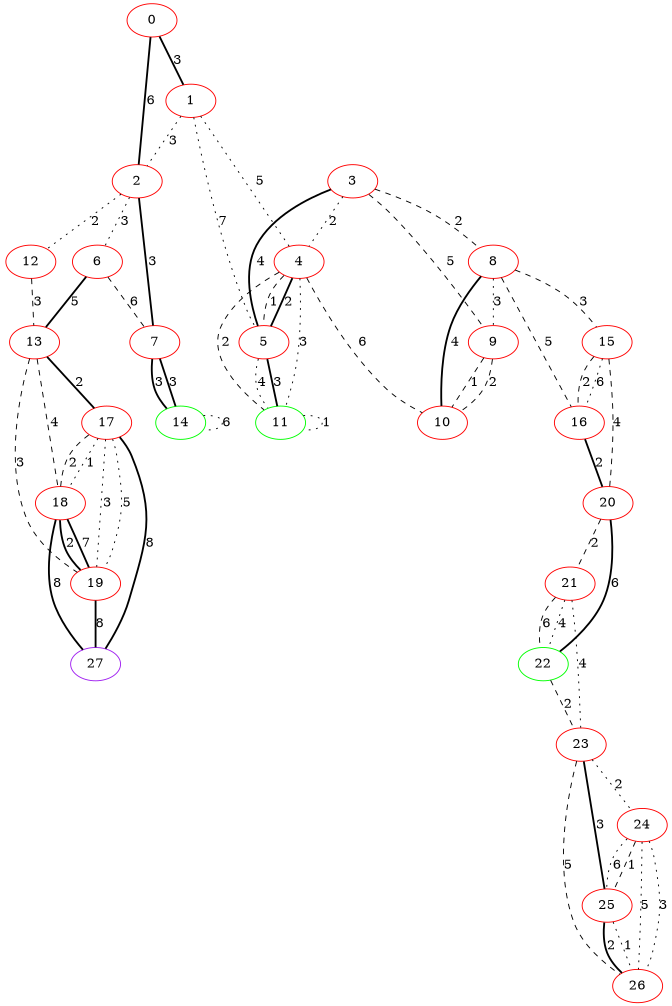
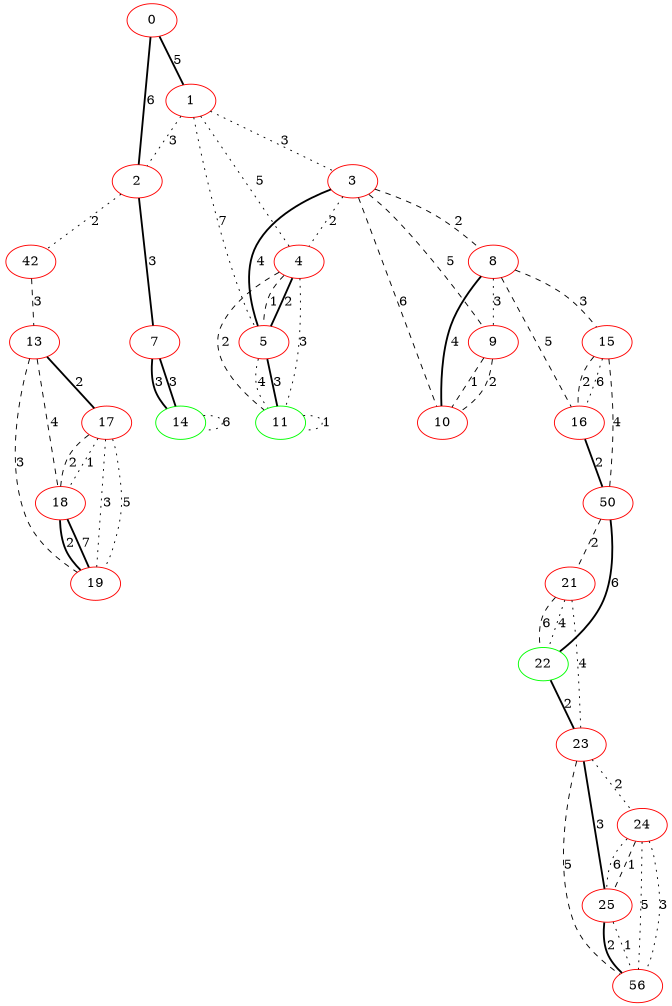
(178, 61) -> (178, 61)
none -> (272, 141)
(31, 262) -> (31, 262)
(97, 262) -> none
(355, 354) -> (398, 302)
(608, 503) -> (608, 503)
(96, 664) -> none
(562, 704) -> (562, 704)
(638, 986) -> (638, 986)
